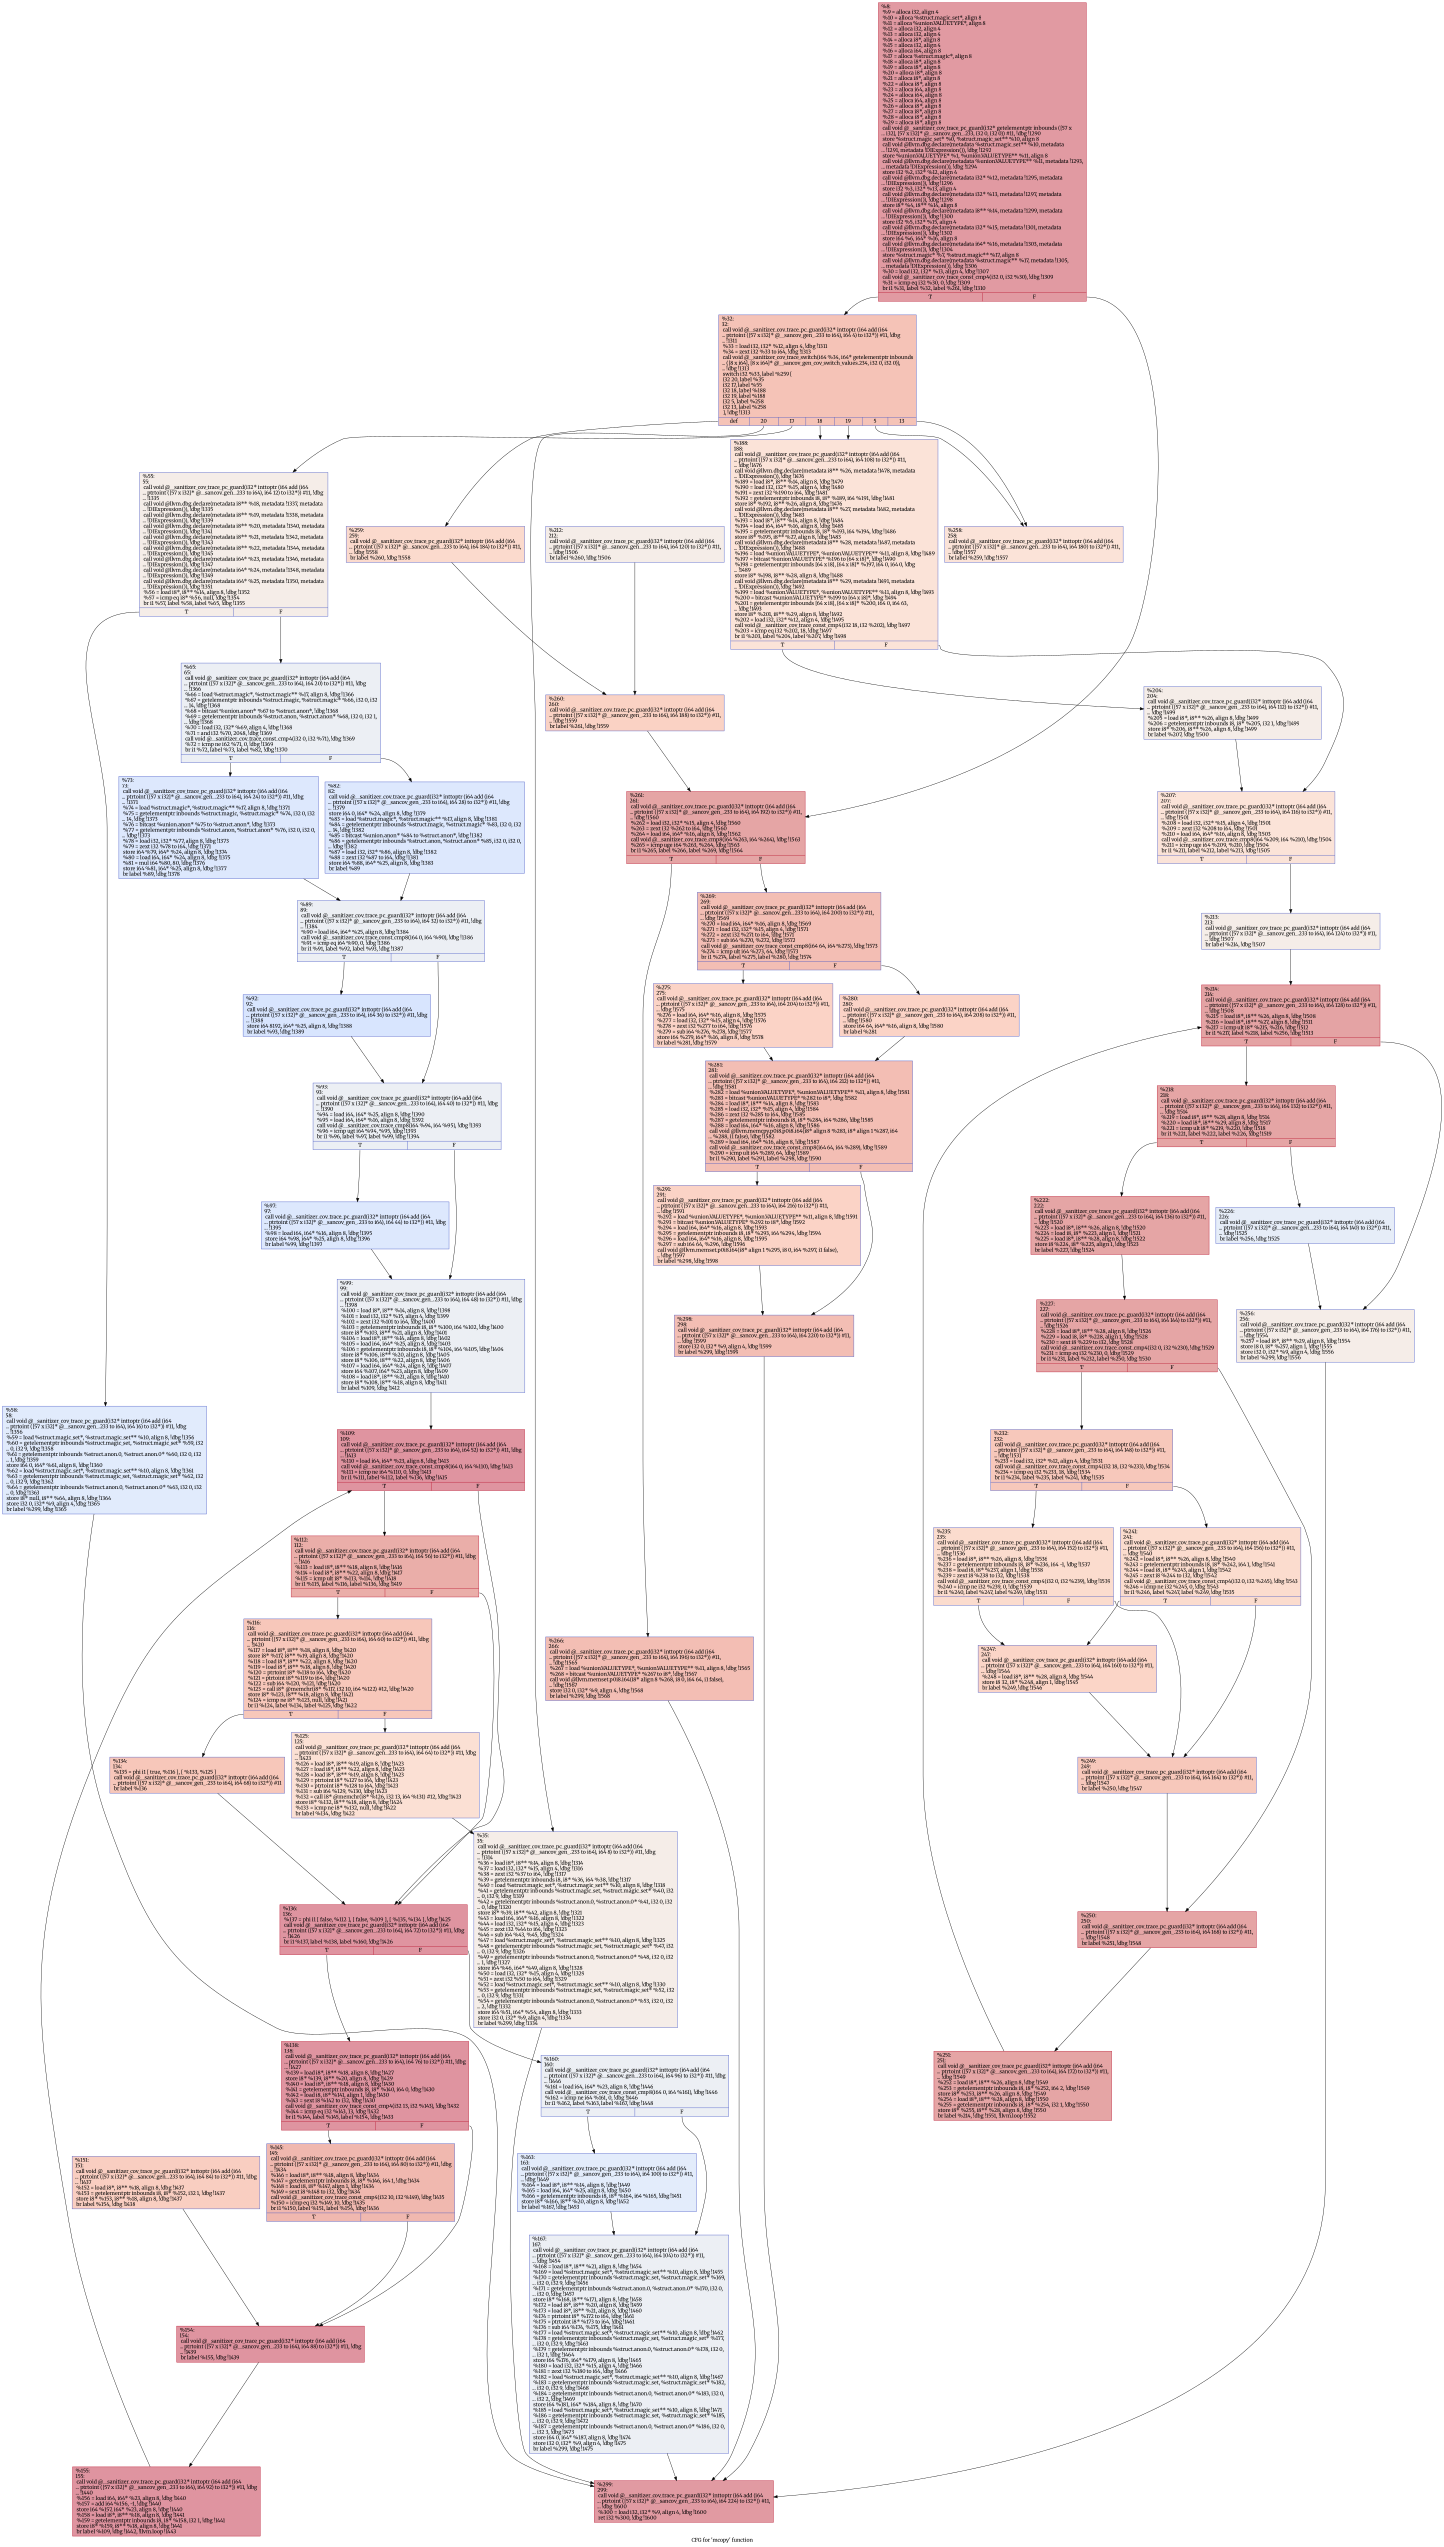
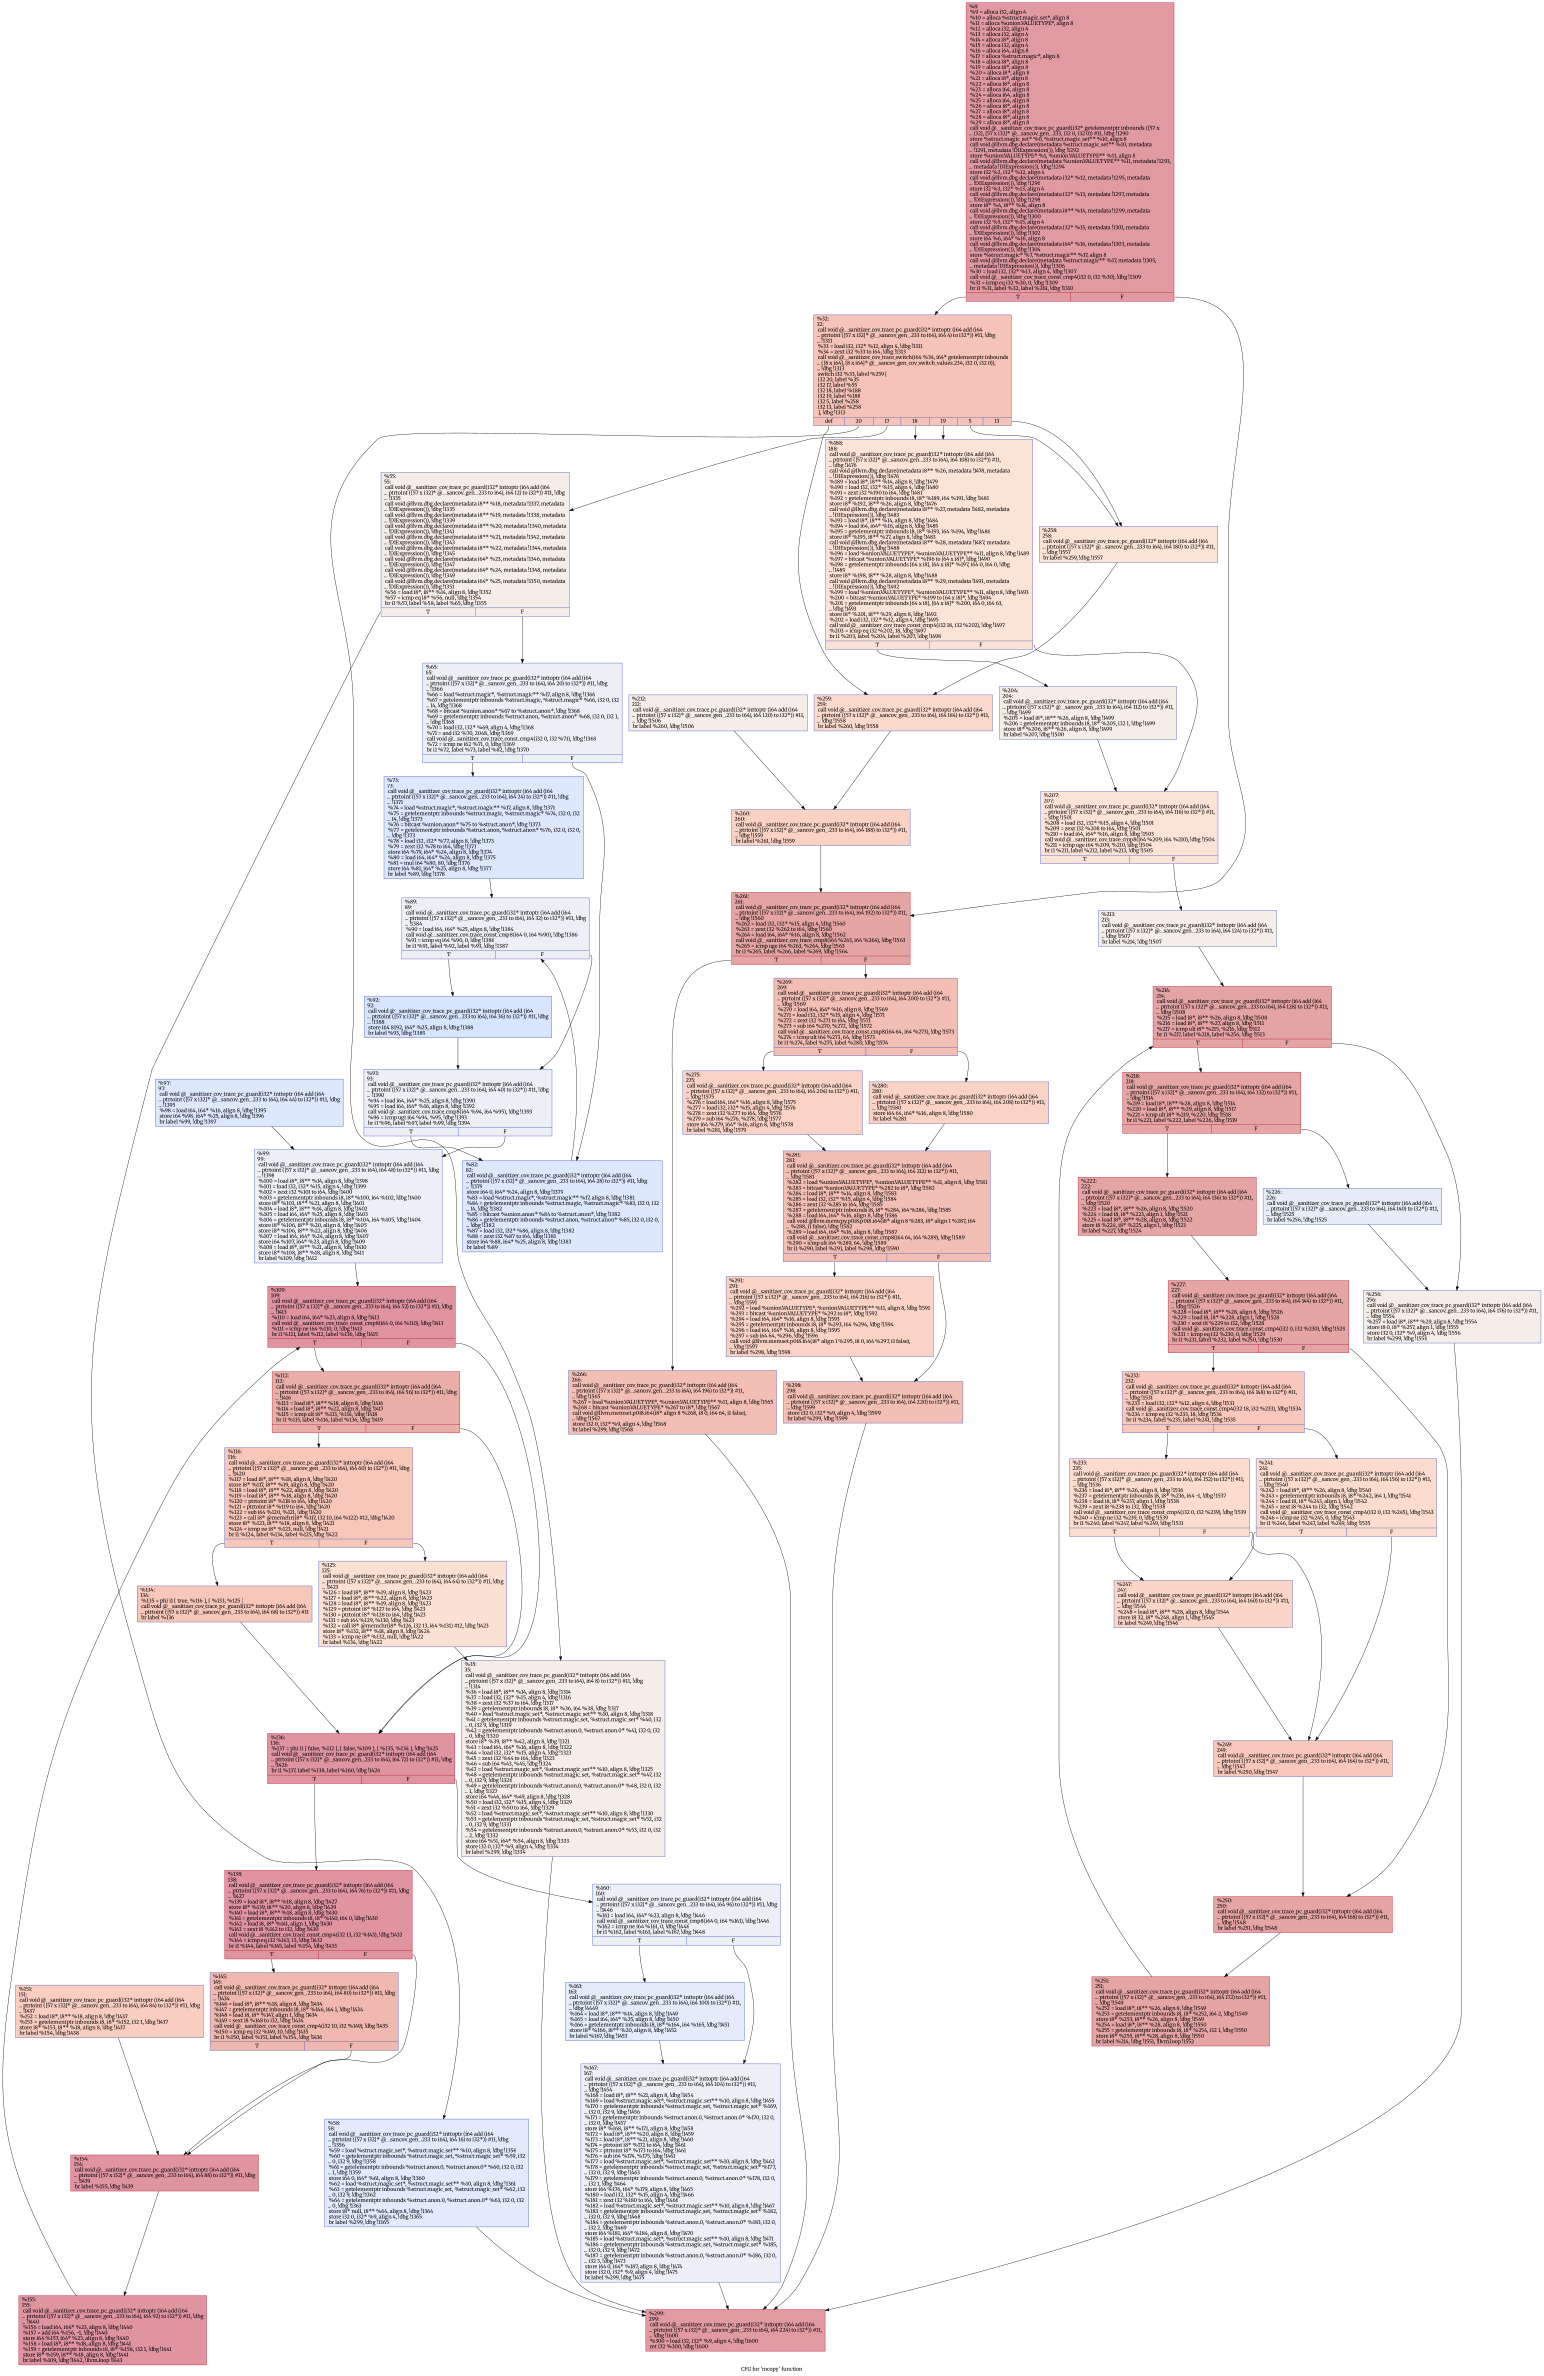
none -> (1040, 647)
(359, 1174) -> (447, 1147)
(535, 2180) -> (583, 2008)
